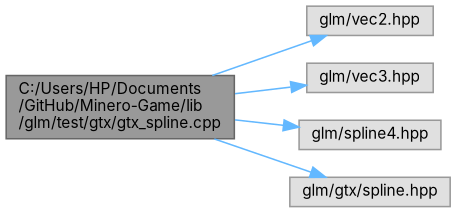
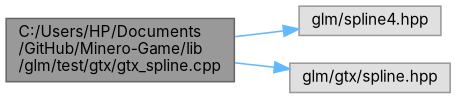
(370, 21) -> none
(370, 78) -> none
